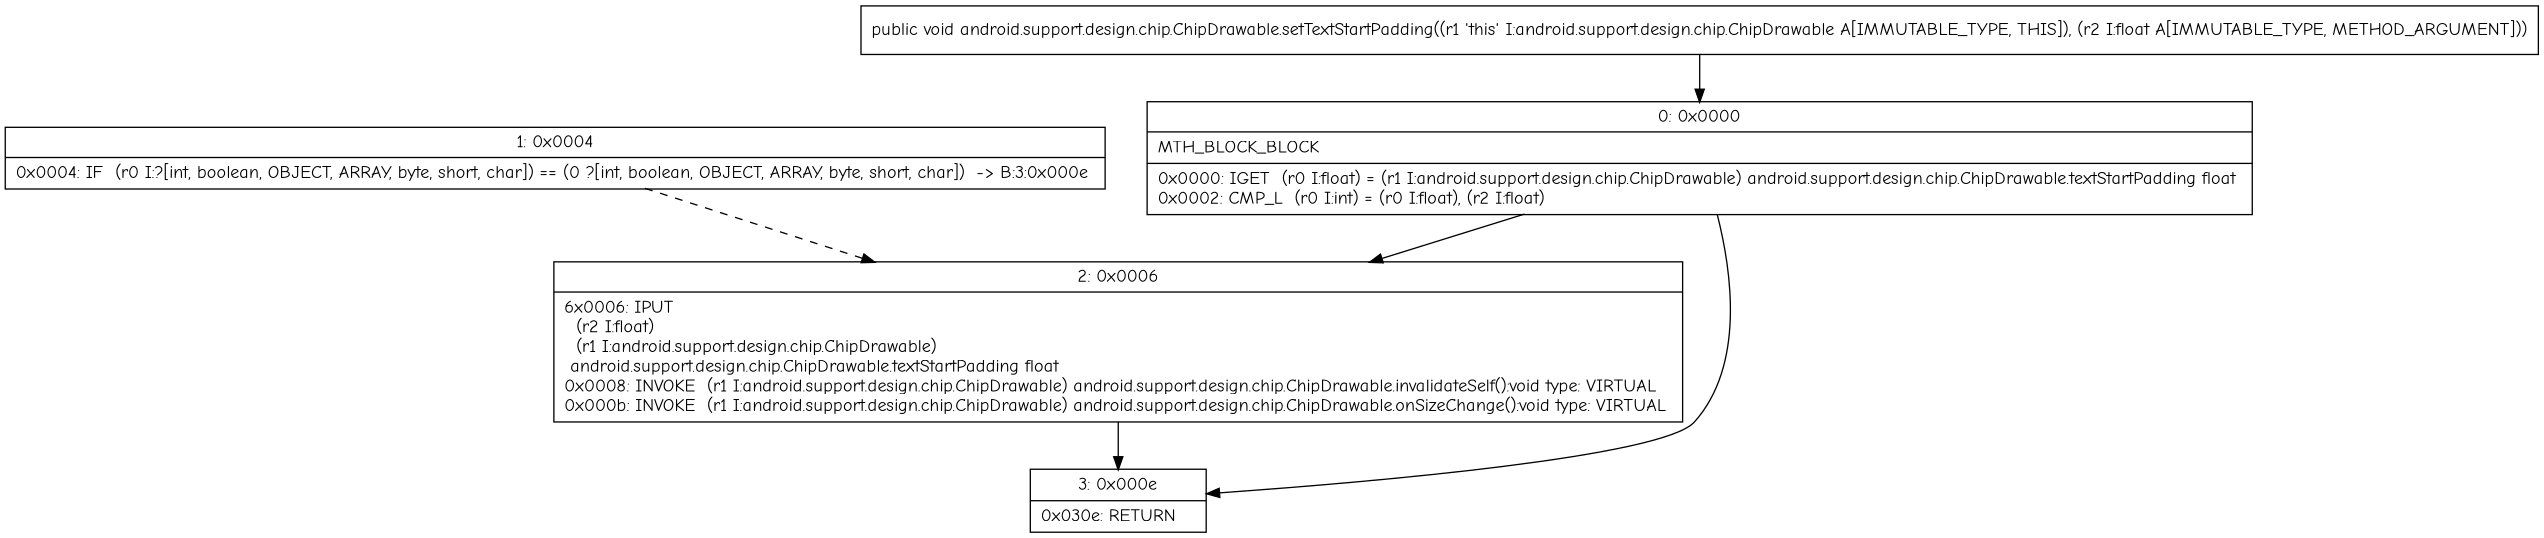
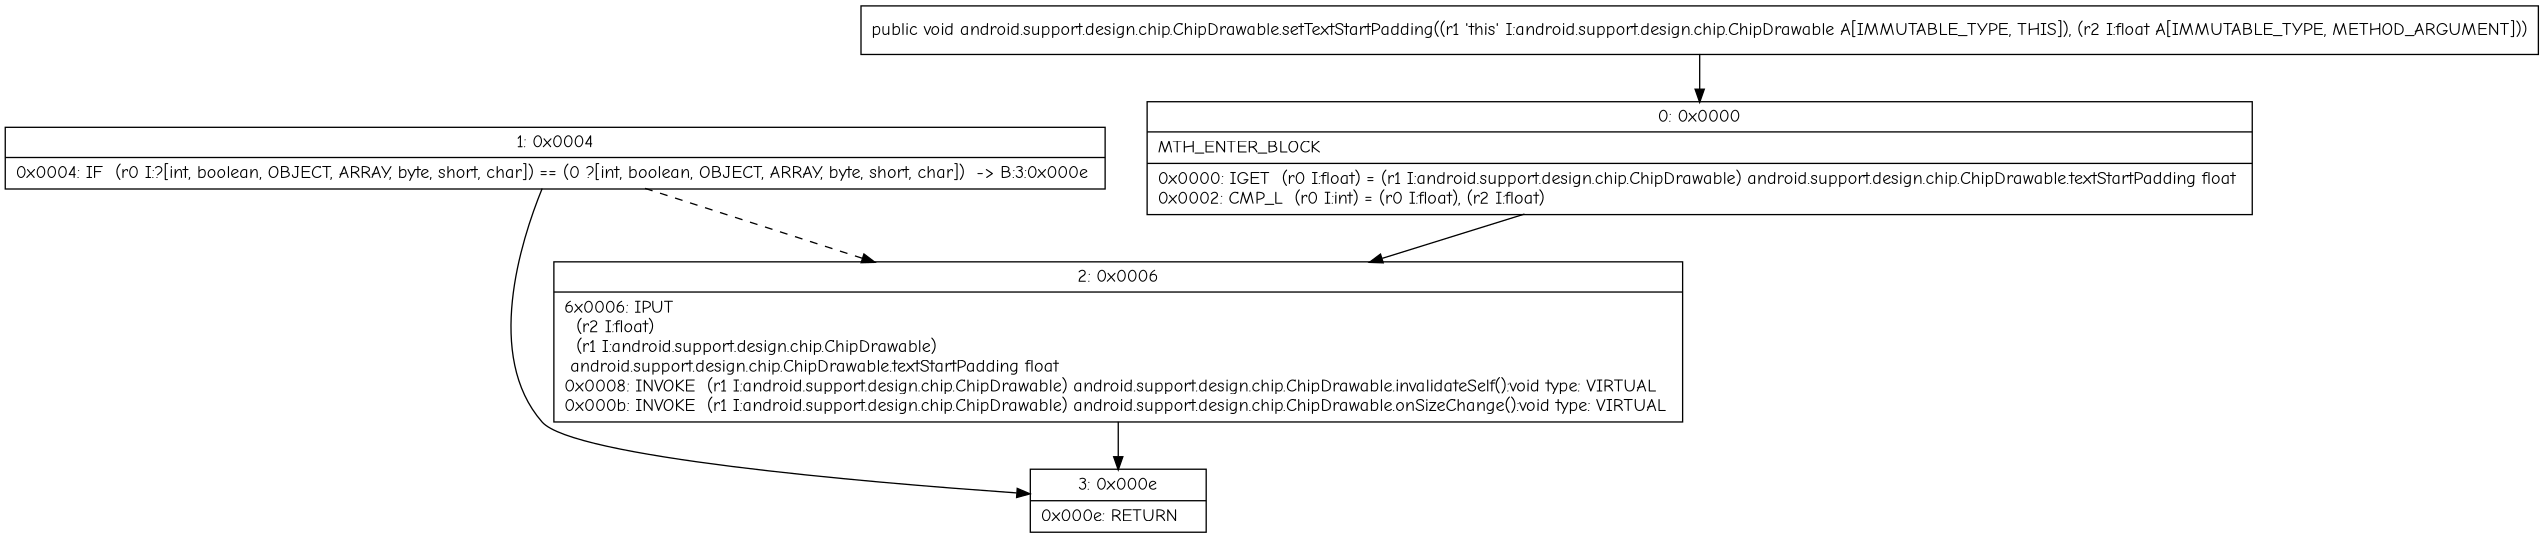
(1239, 147) -> (1239, 147)
(1568, 457) -> (655, 455)
(1118, 516) -> (1118, 516)
